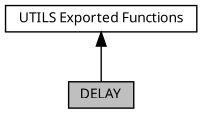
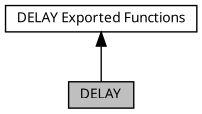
(101, 19) -> (101, 19)
